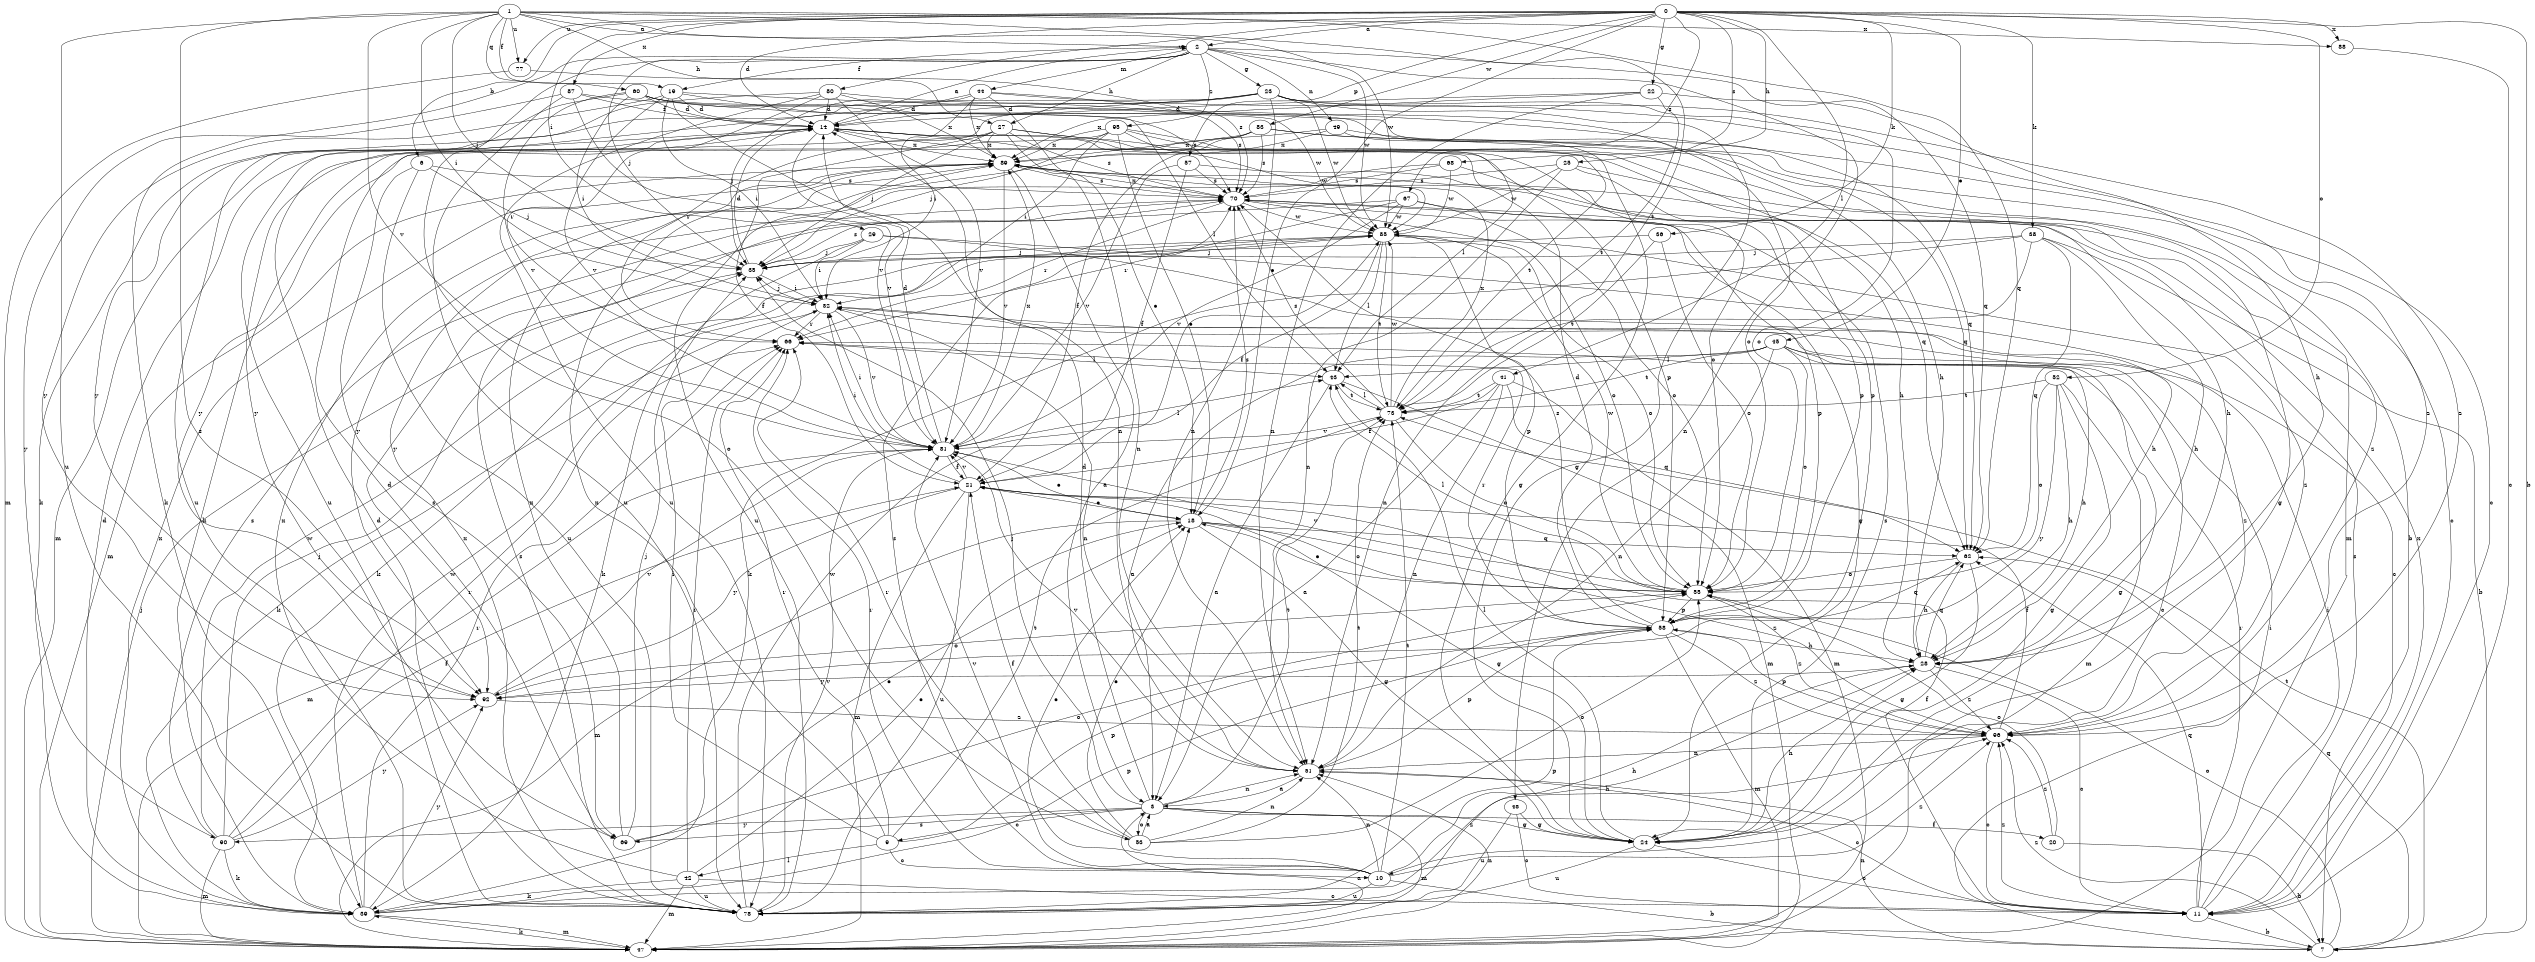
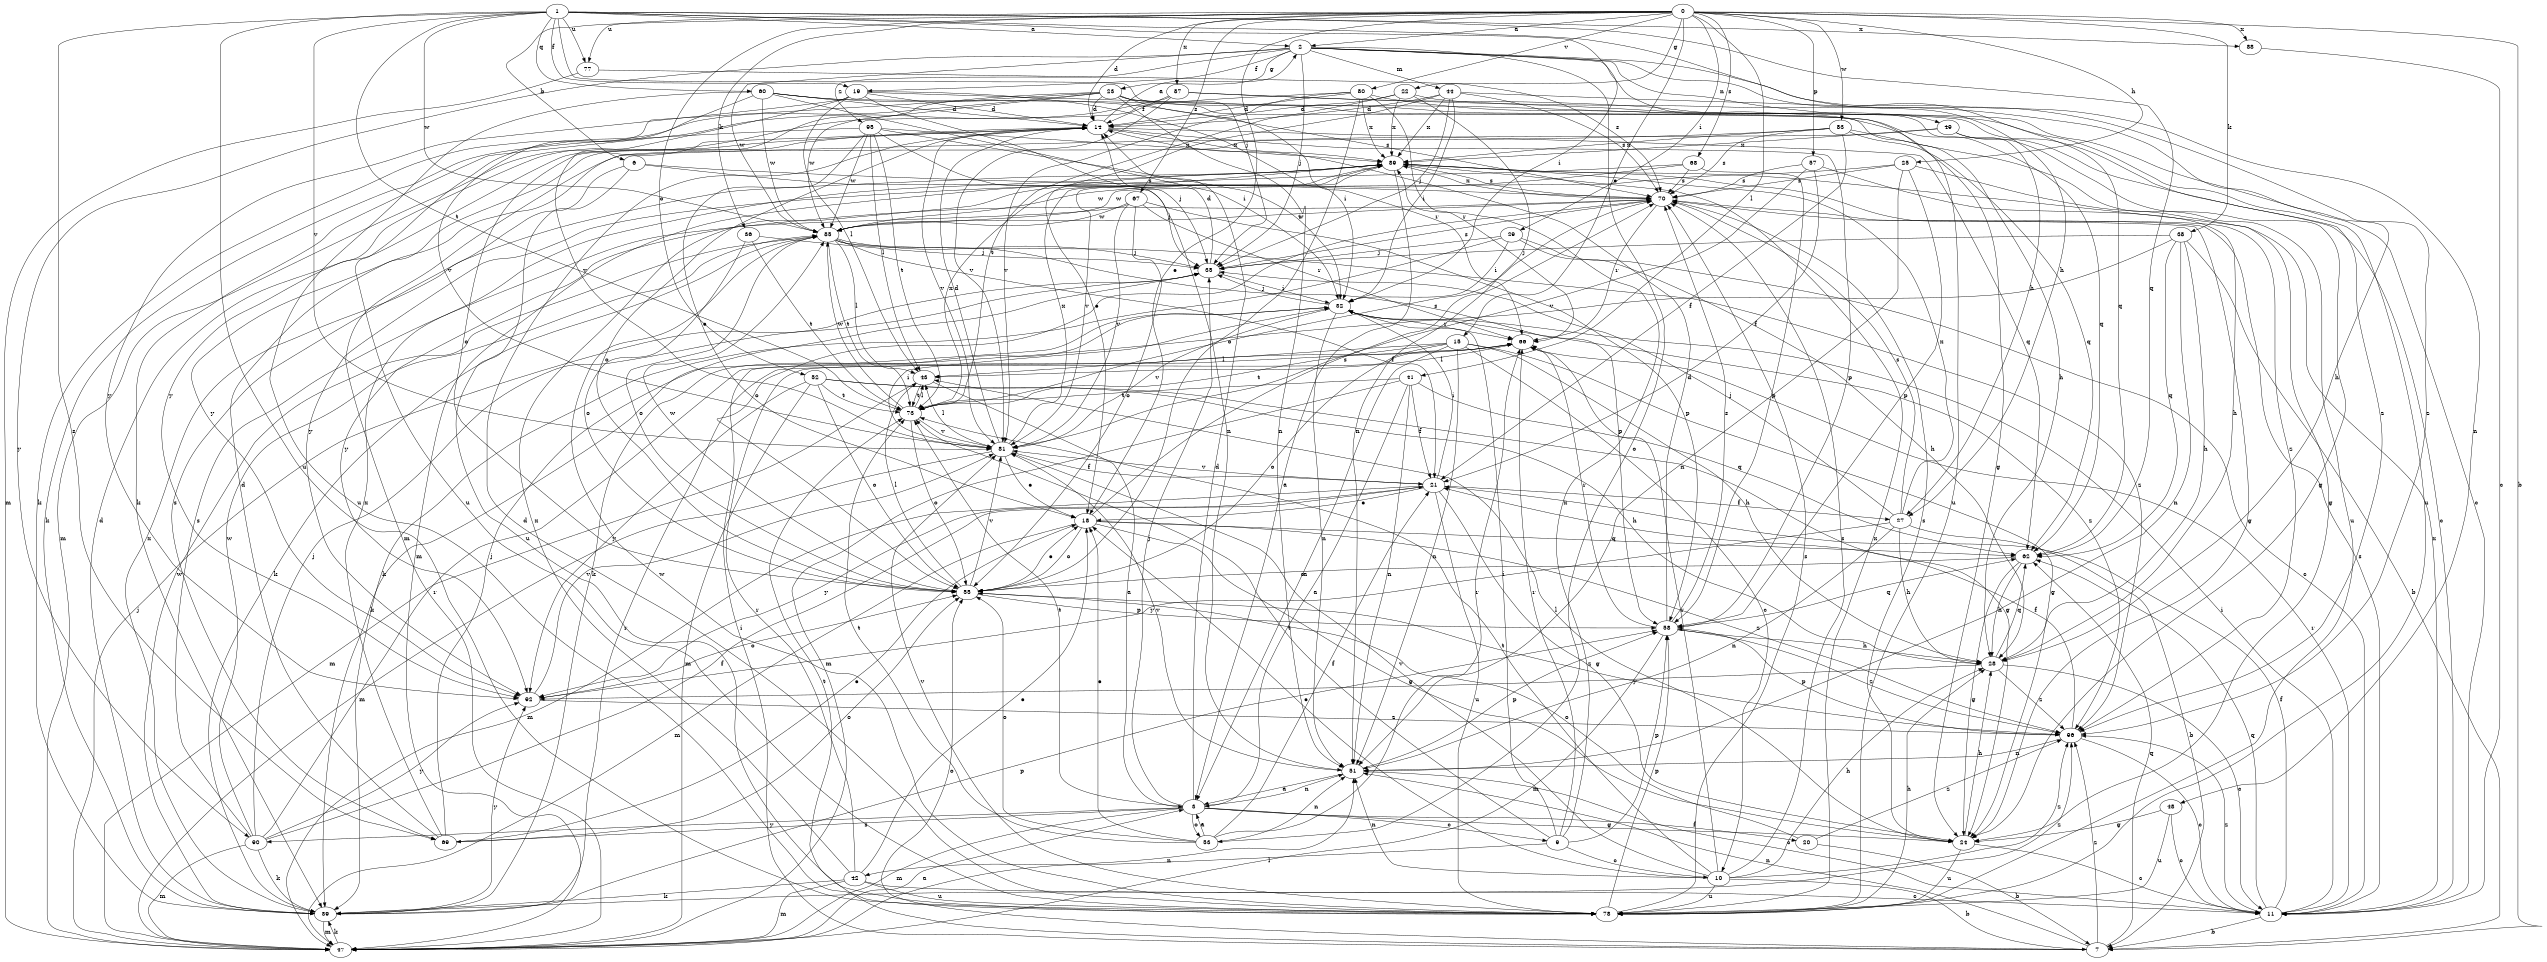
(738, 282) -> (1654, 499)
(1776, 342) -> (1457, 342)
